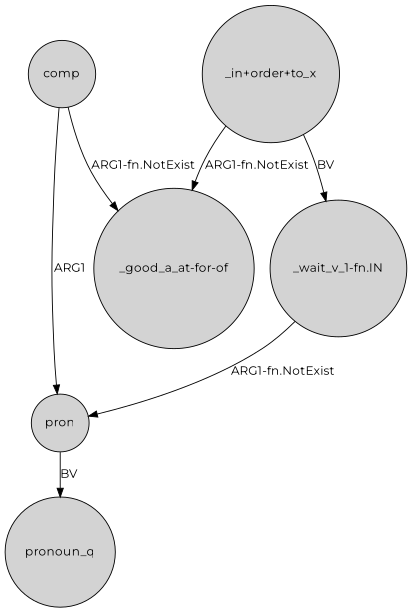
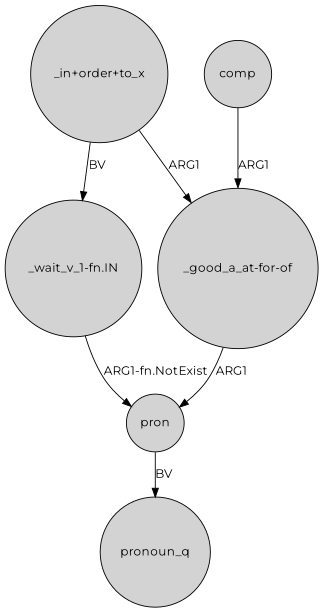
(144, 165) -> (254, 165)
(258, 165) -> (185, 165)
(52, 246) -> (209, 377)
